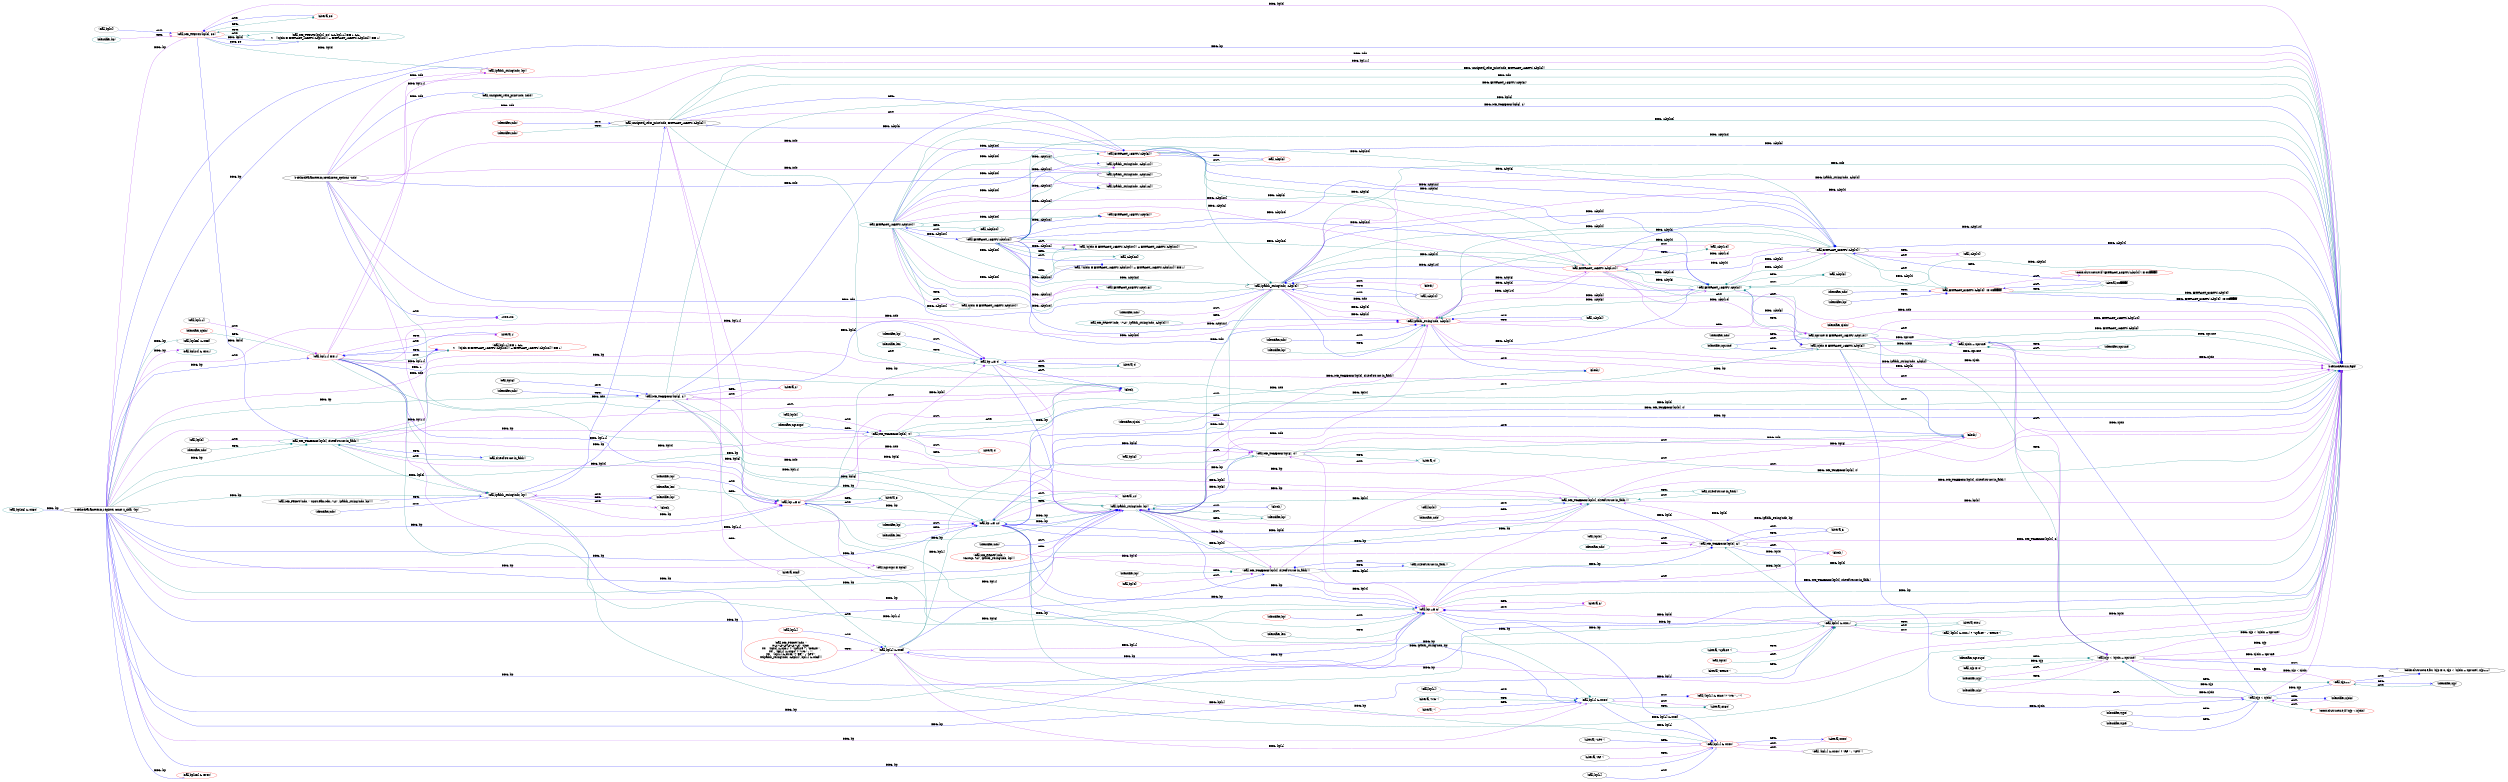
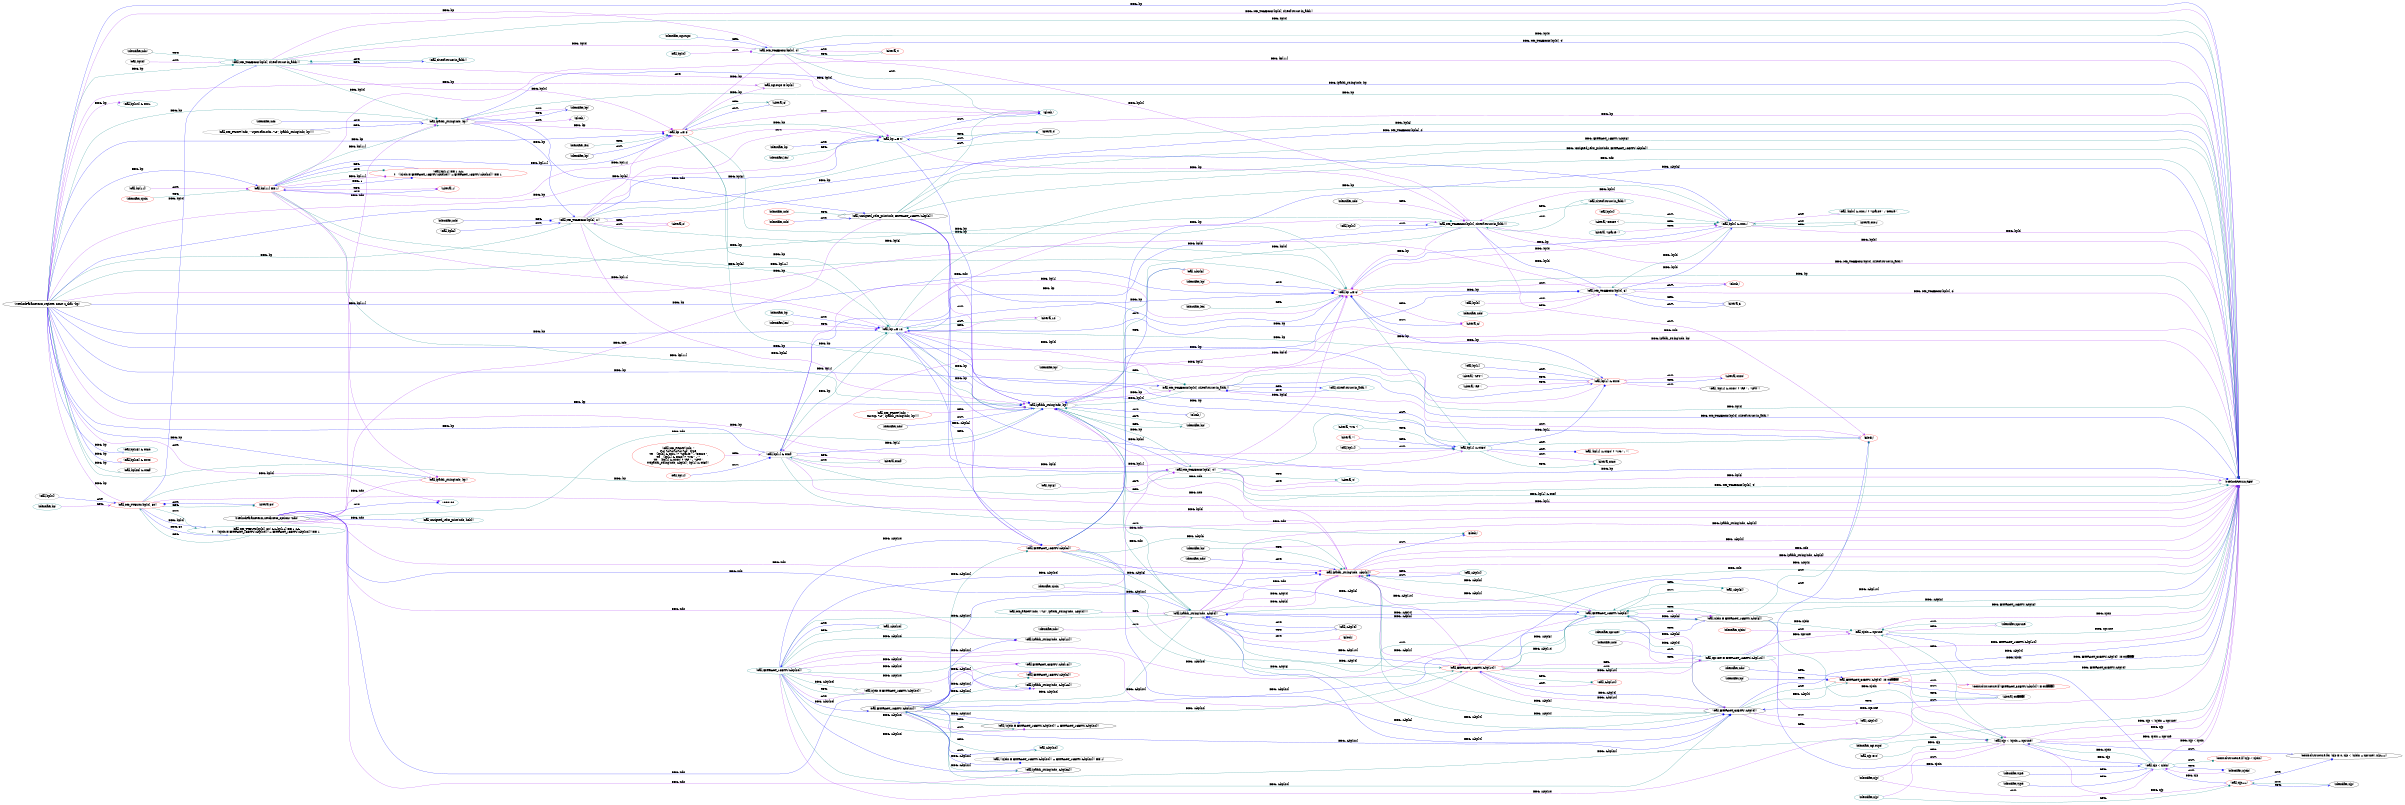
(1689, 121) -> (1565, 793)
(716, 363) -> (837, 458)
none -> (837, 388)
(52, 510) -> (61, 396)
(1129, 584) -> none
